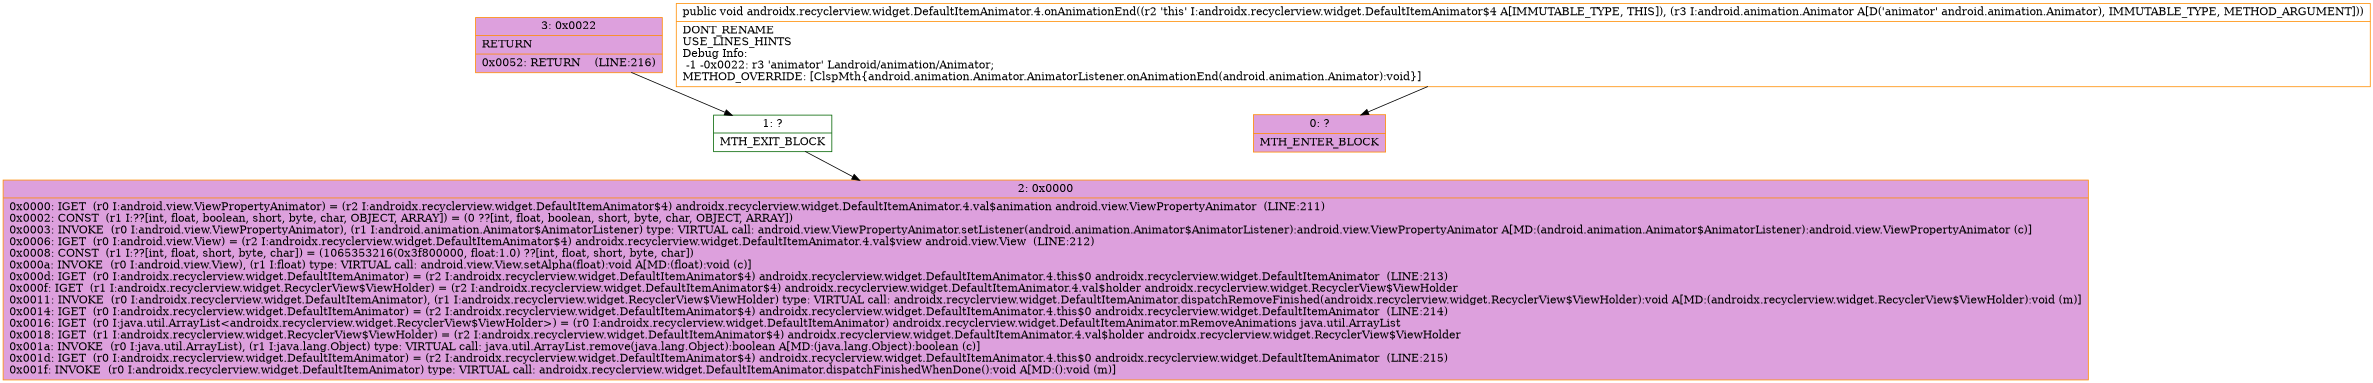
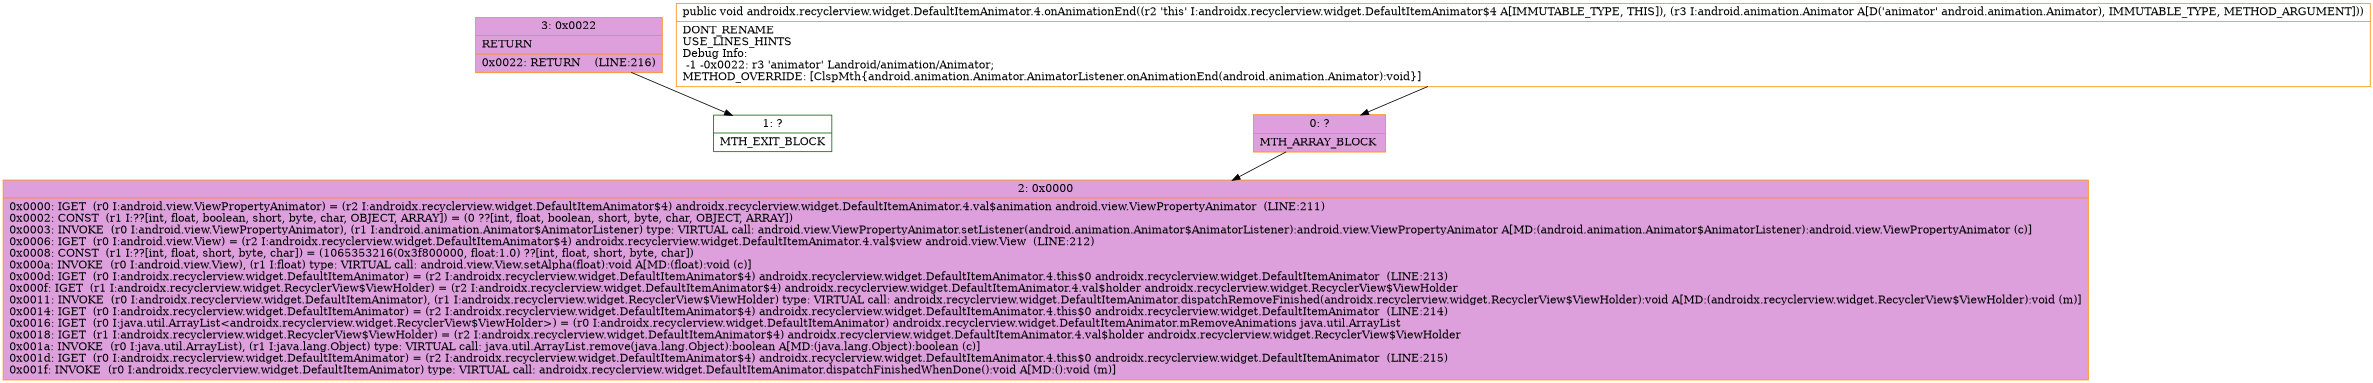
(569, 63) -> (569, 63)
(1320, 142) -> (1318, 142)
(829, 164) -> (1263, 164)
